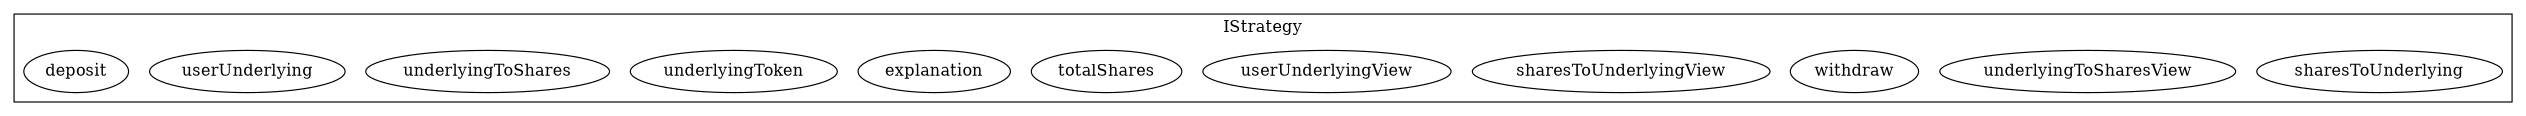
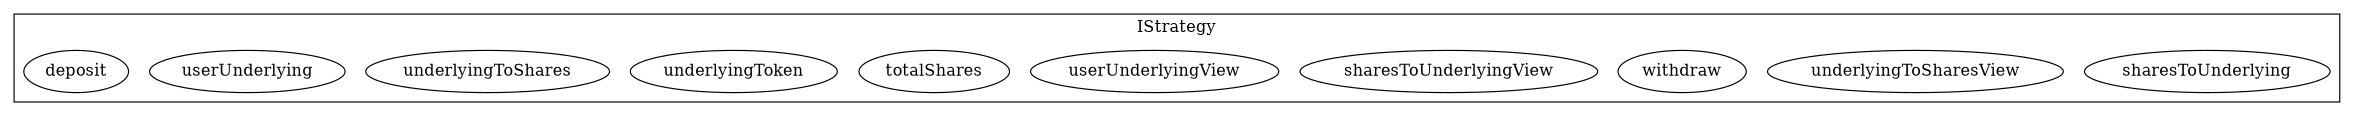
(934, 72) -> none
